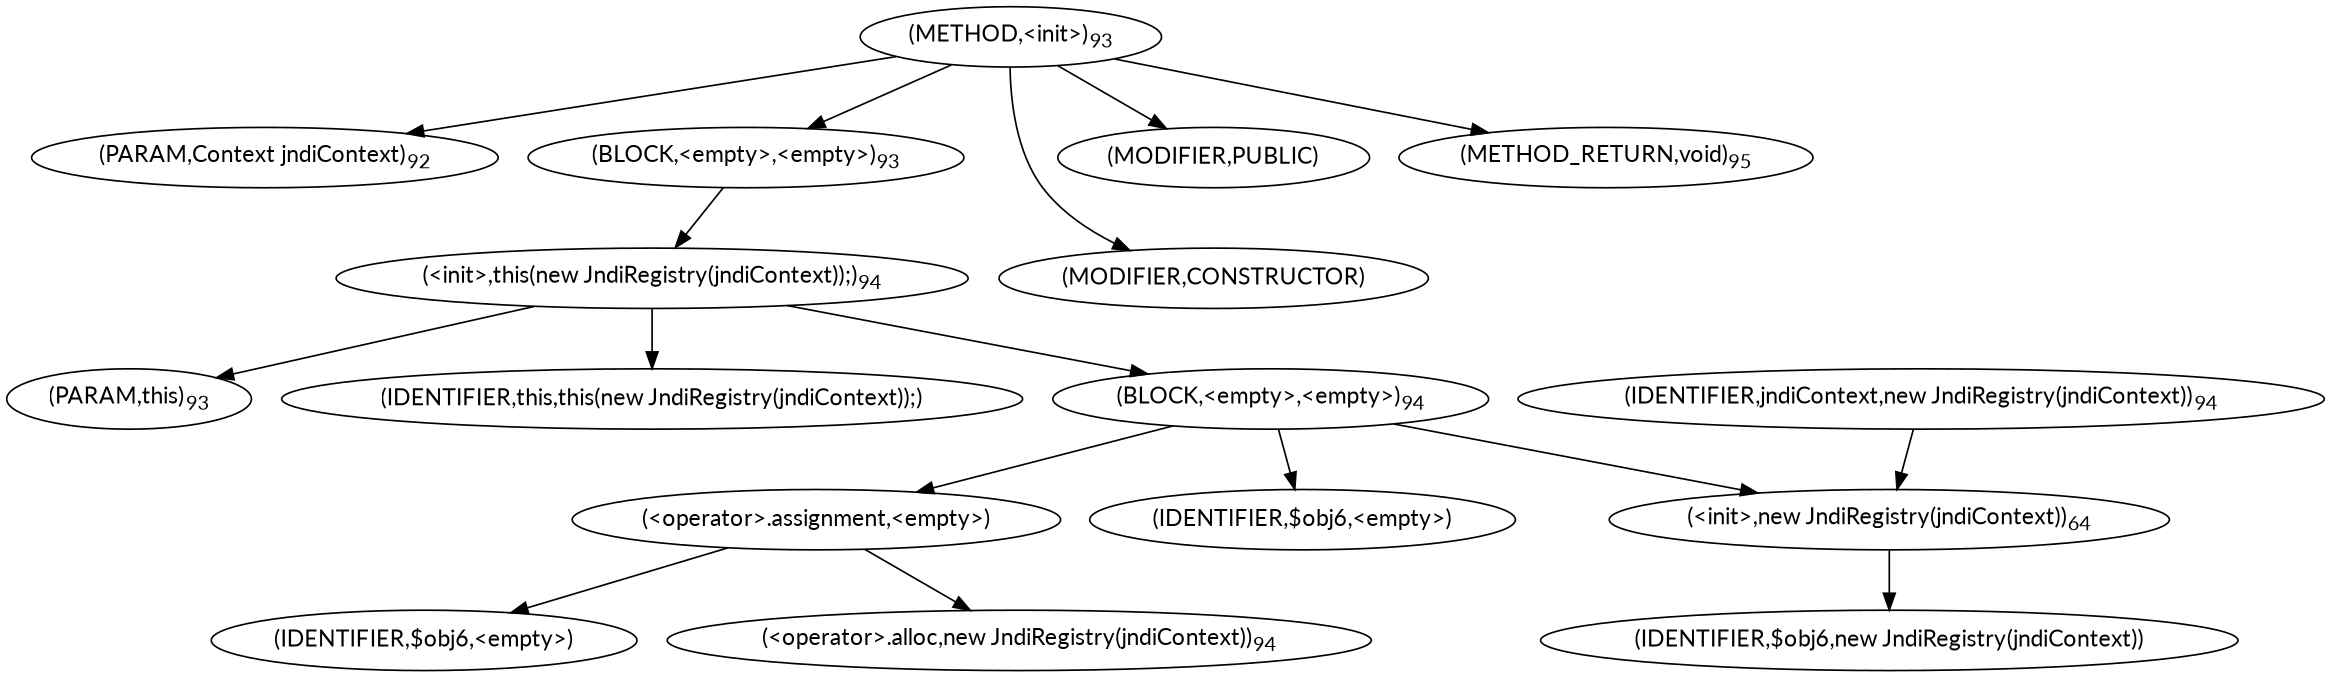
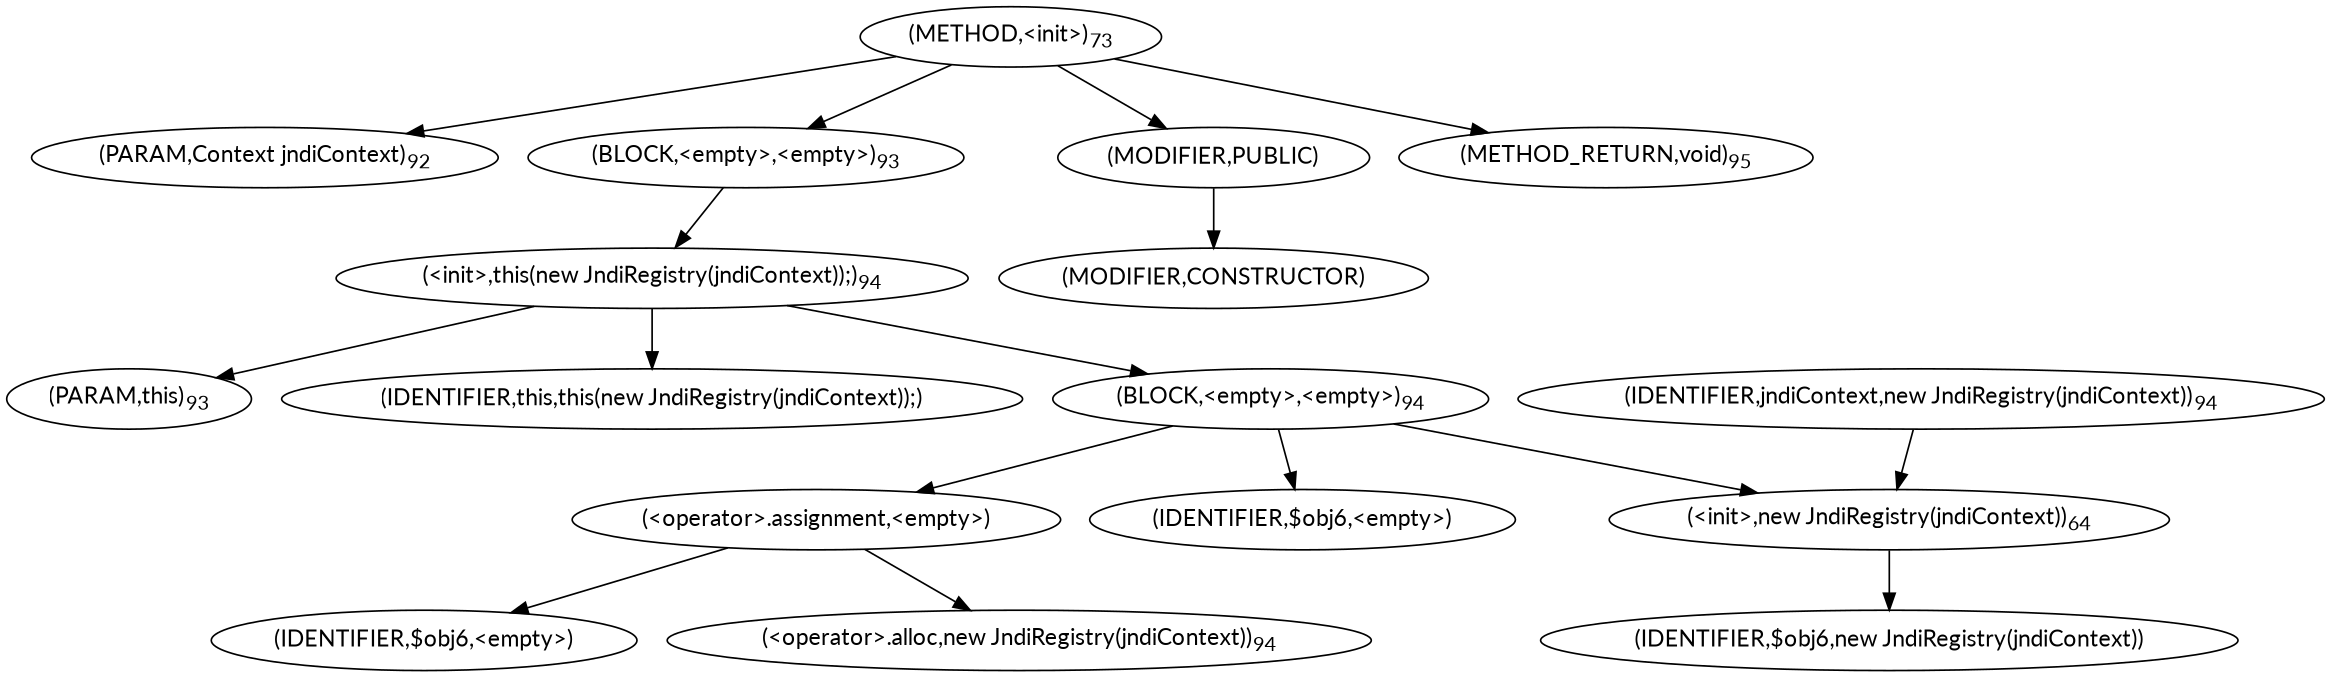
(1101, 34) -> (1101, 34)
(1033, 173) -> (1214, 210)
